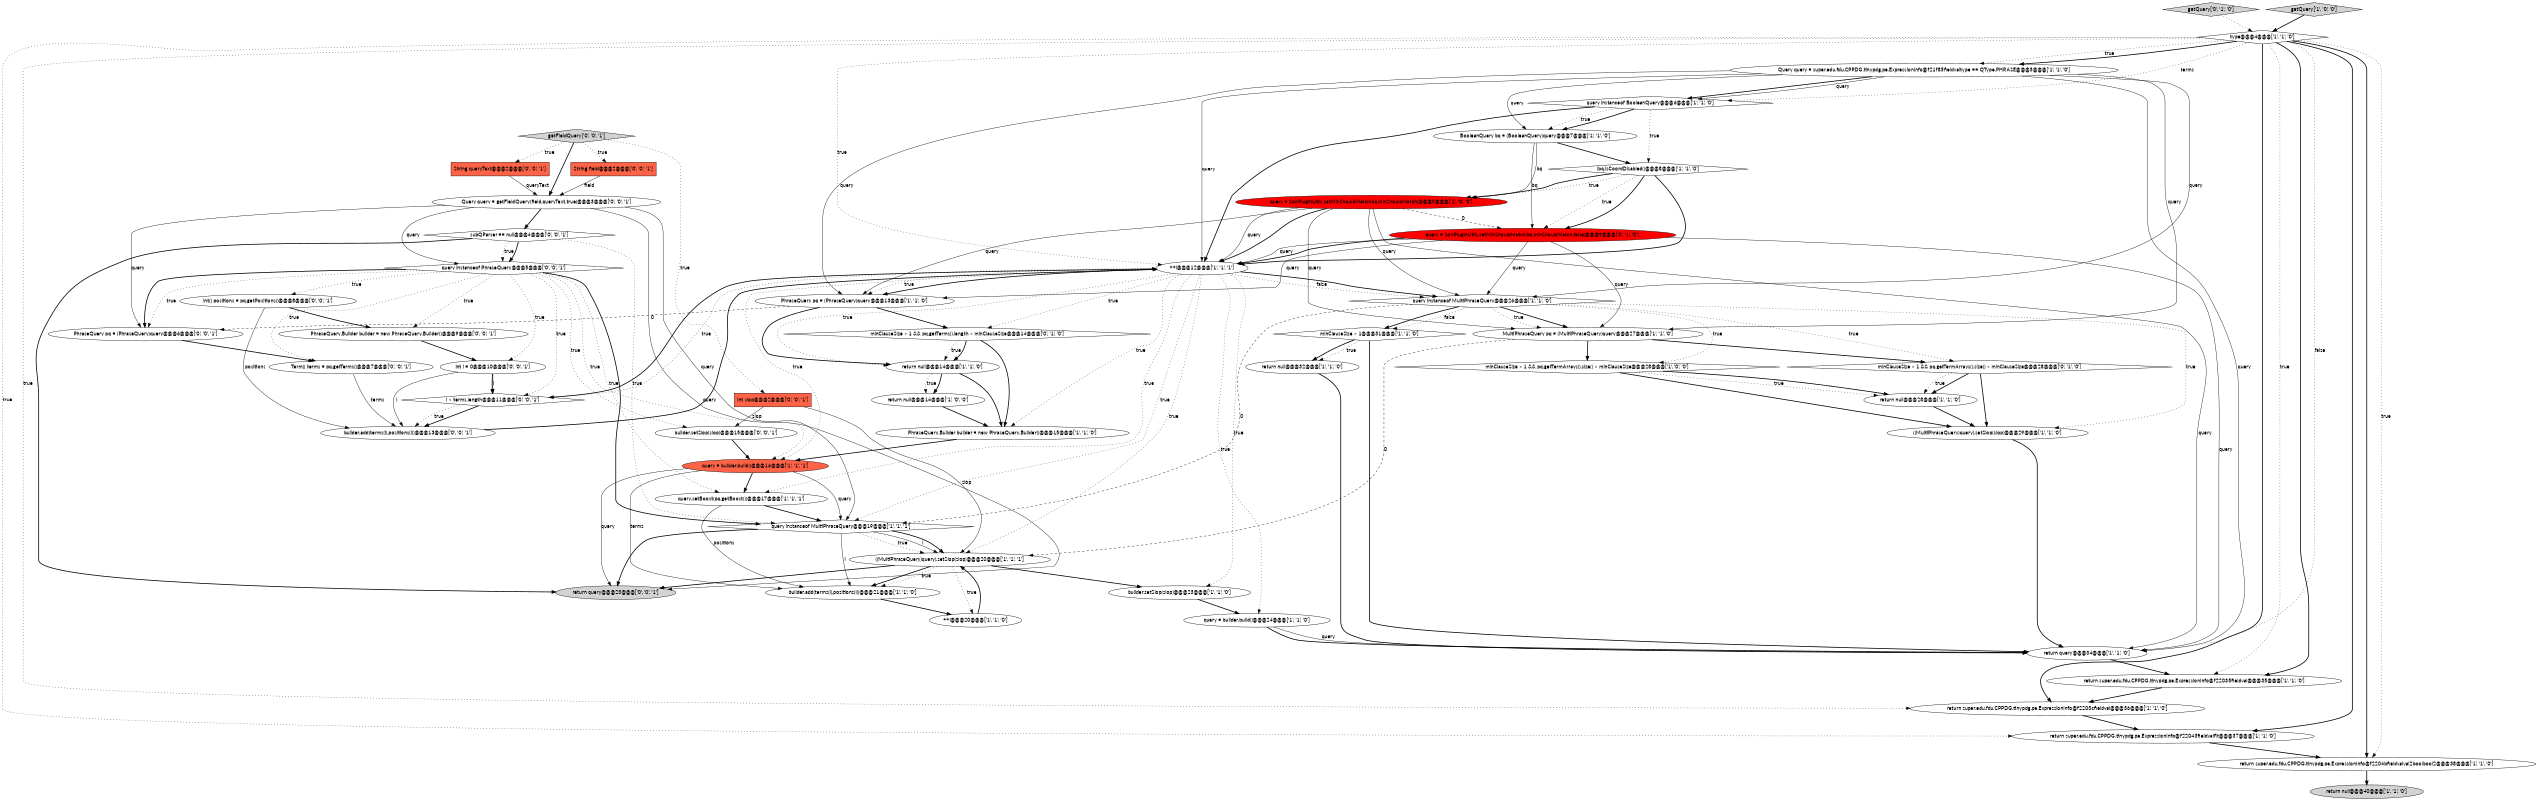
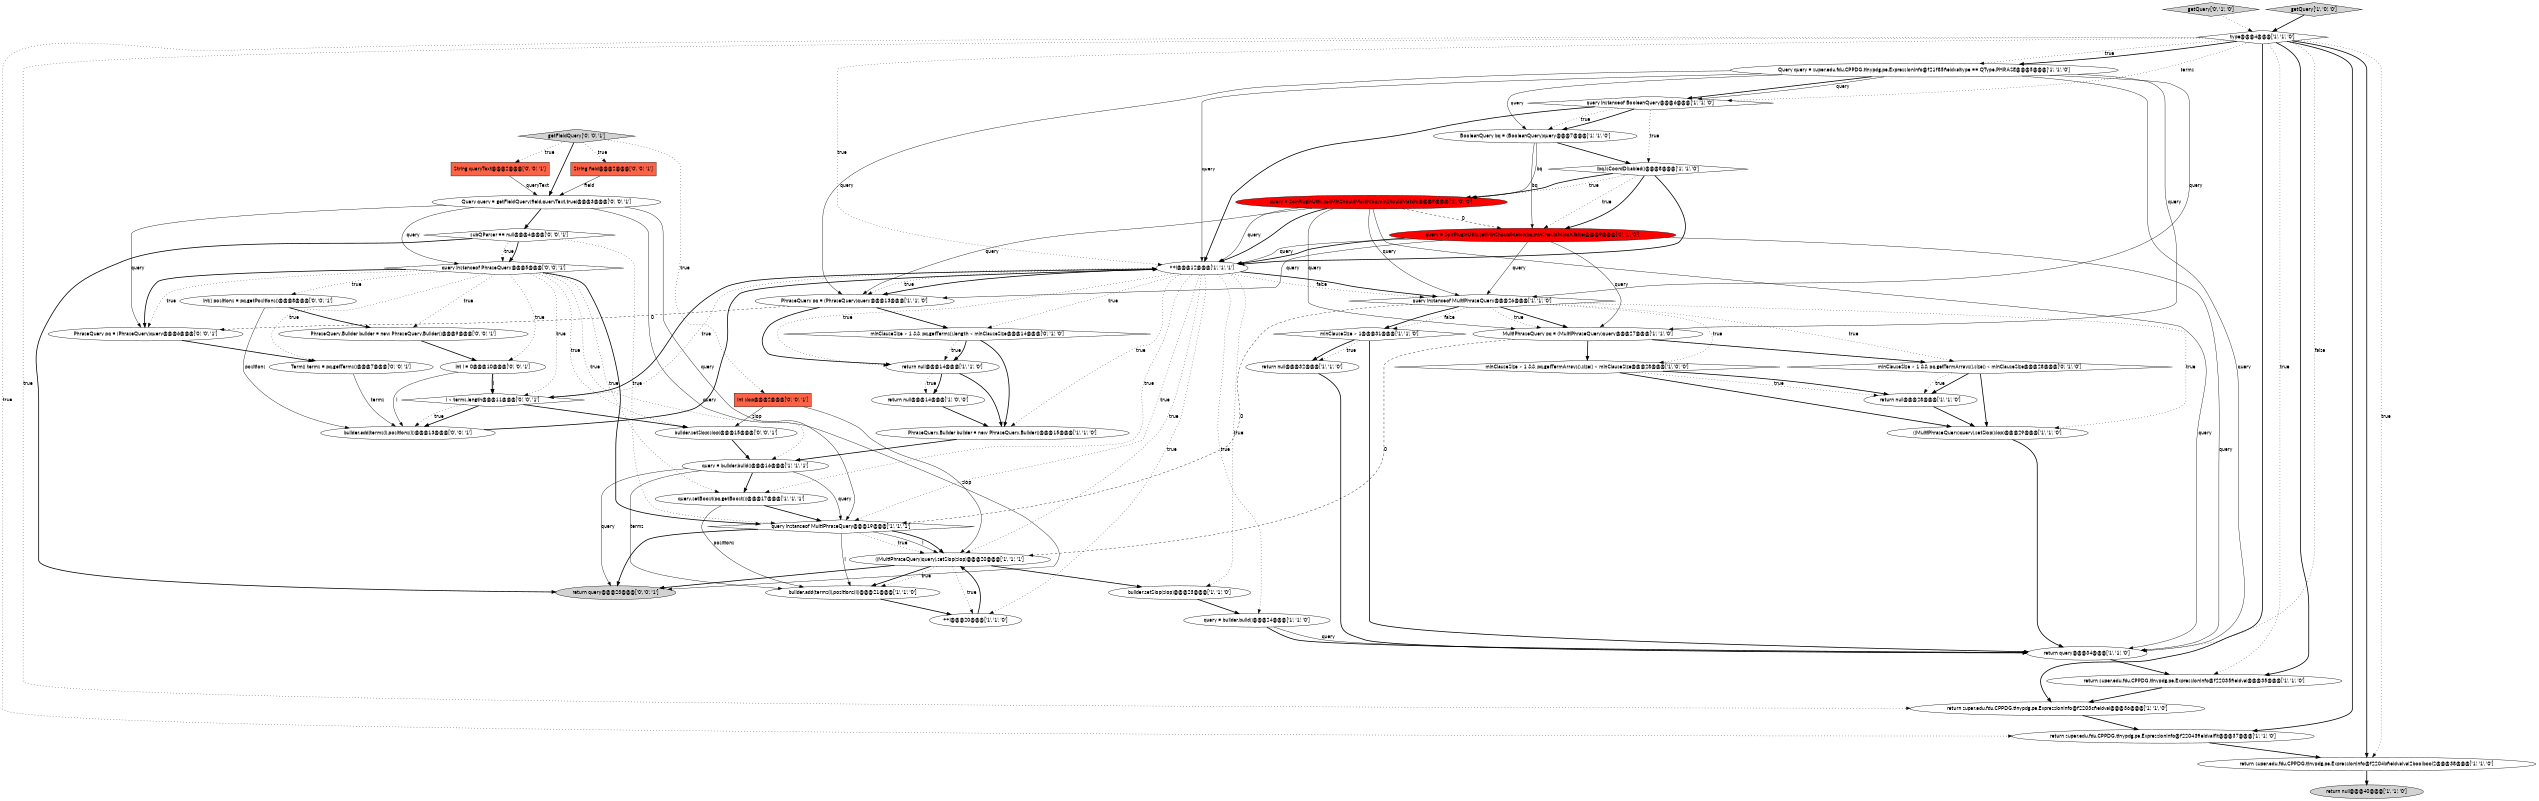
(847, 285) -> (1156, 467)
none -> (603, 416)
(755, 466) -> (755, 466)
